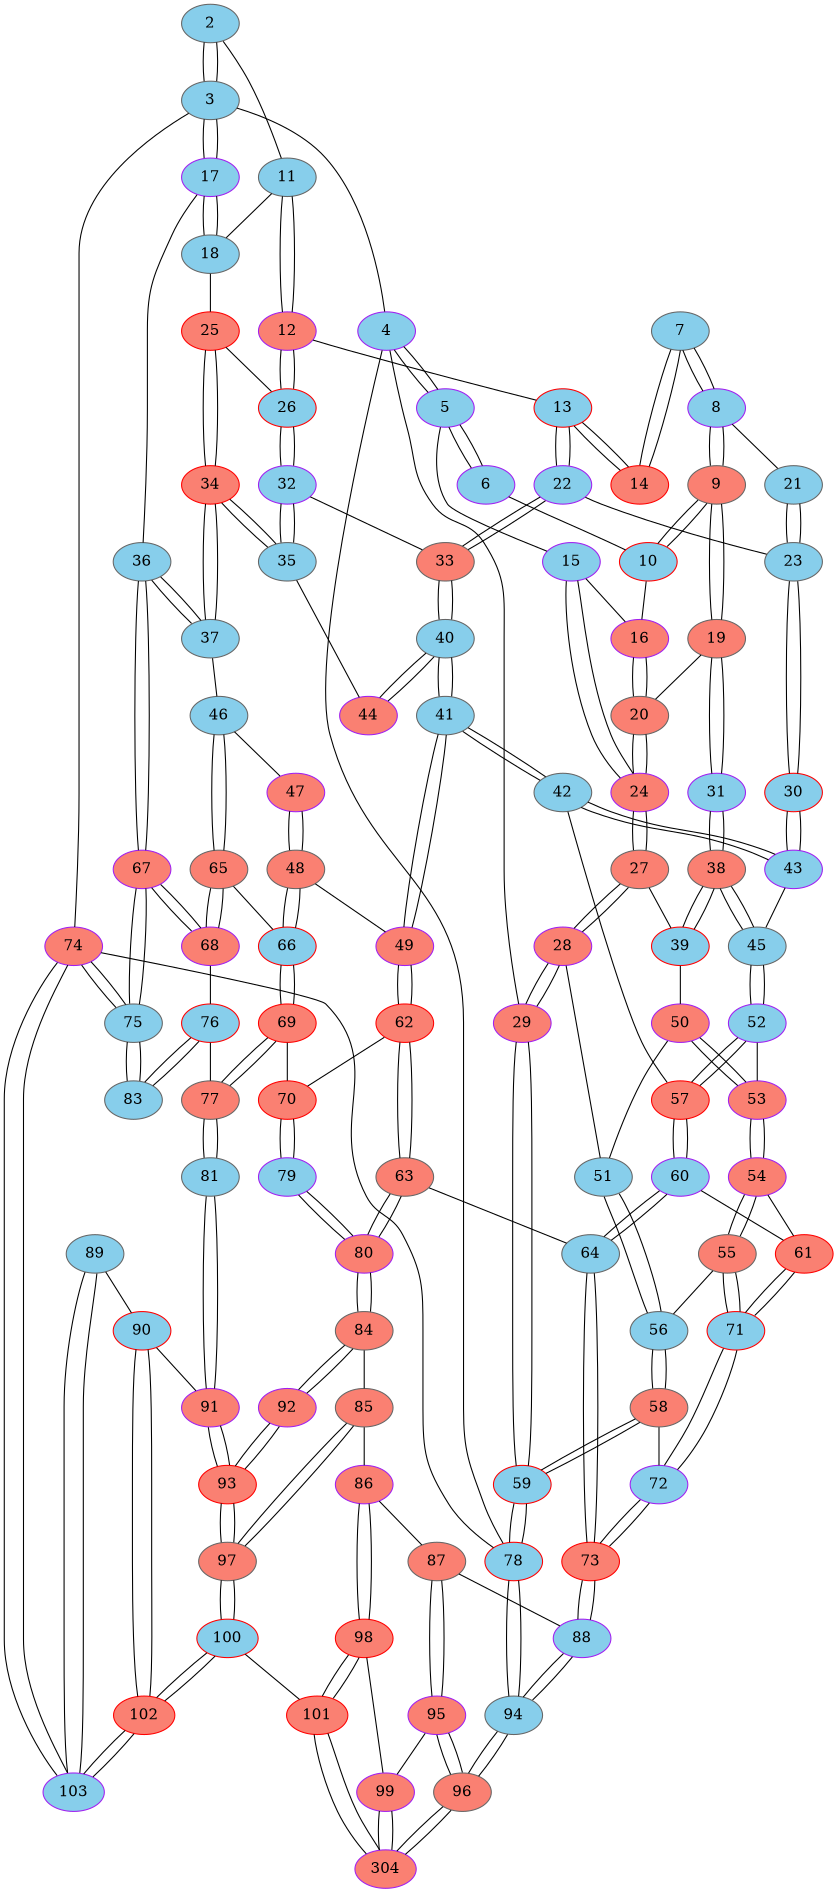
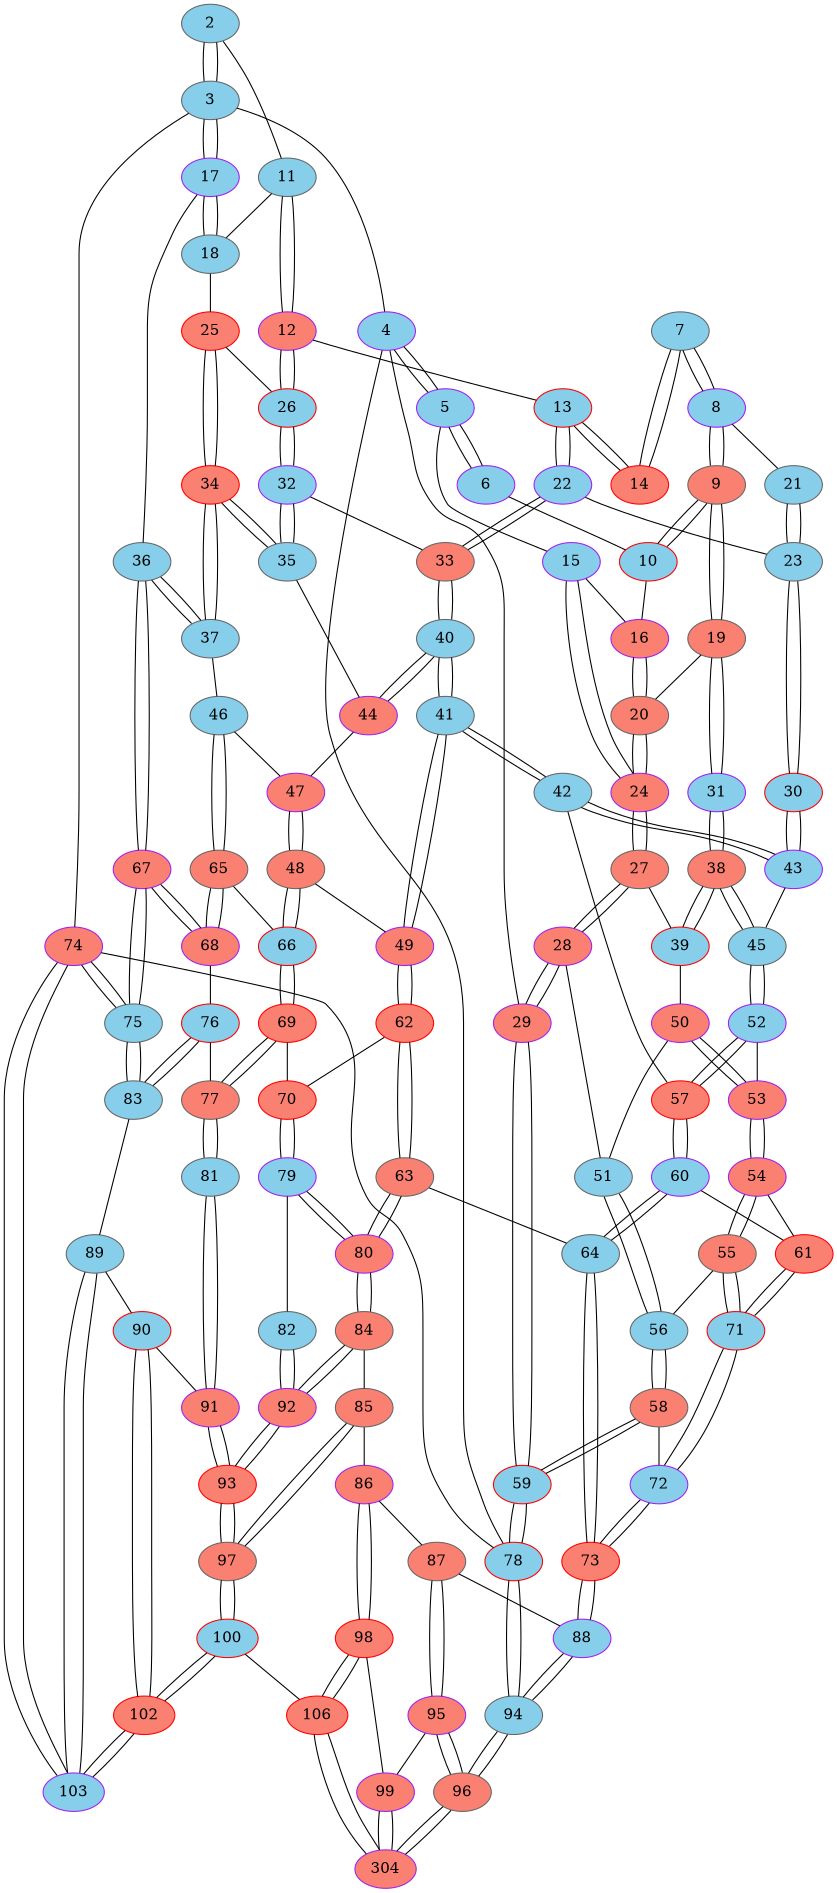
none -> (330, 756)
none -> (114, 1177)
none -> (287, 1331)
(317, 1715) -> (317, 1715)
